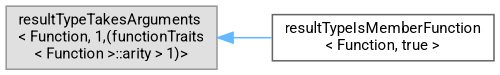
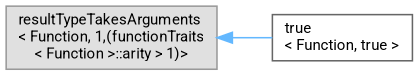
(383, 38) -> (342, 38)
